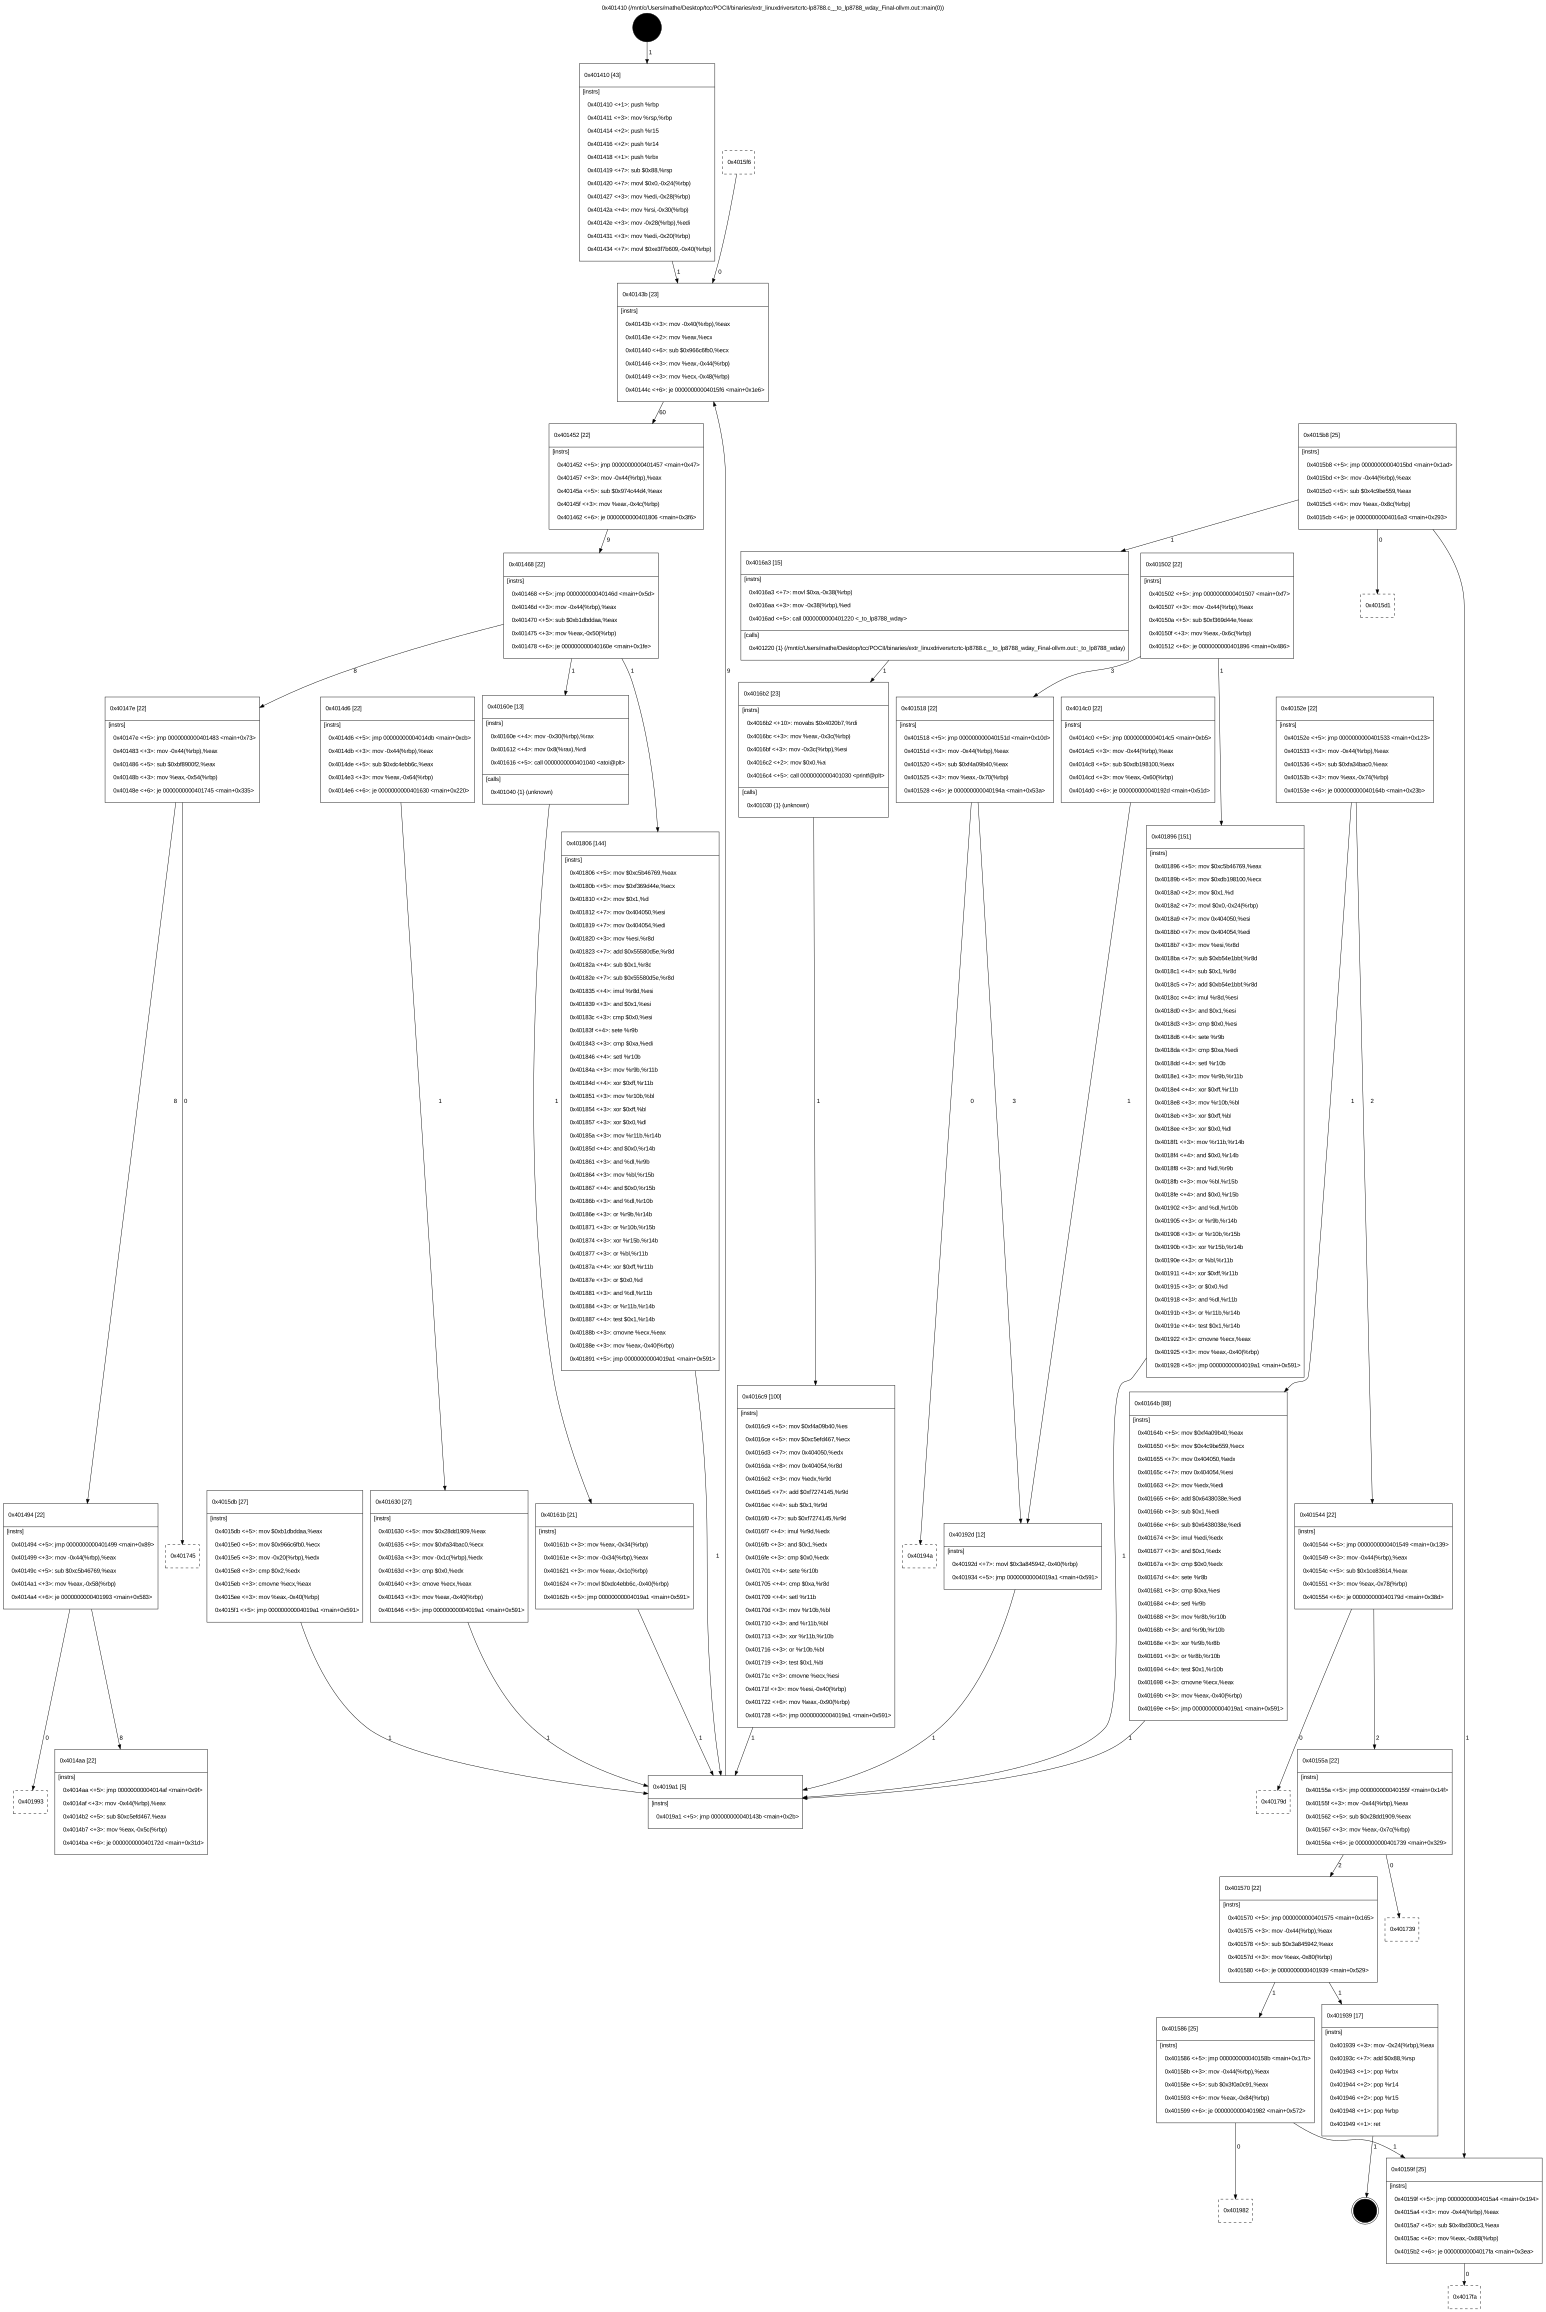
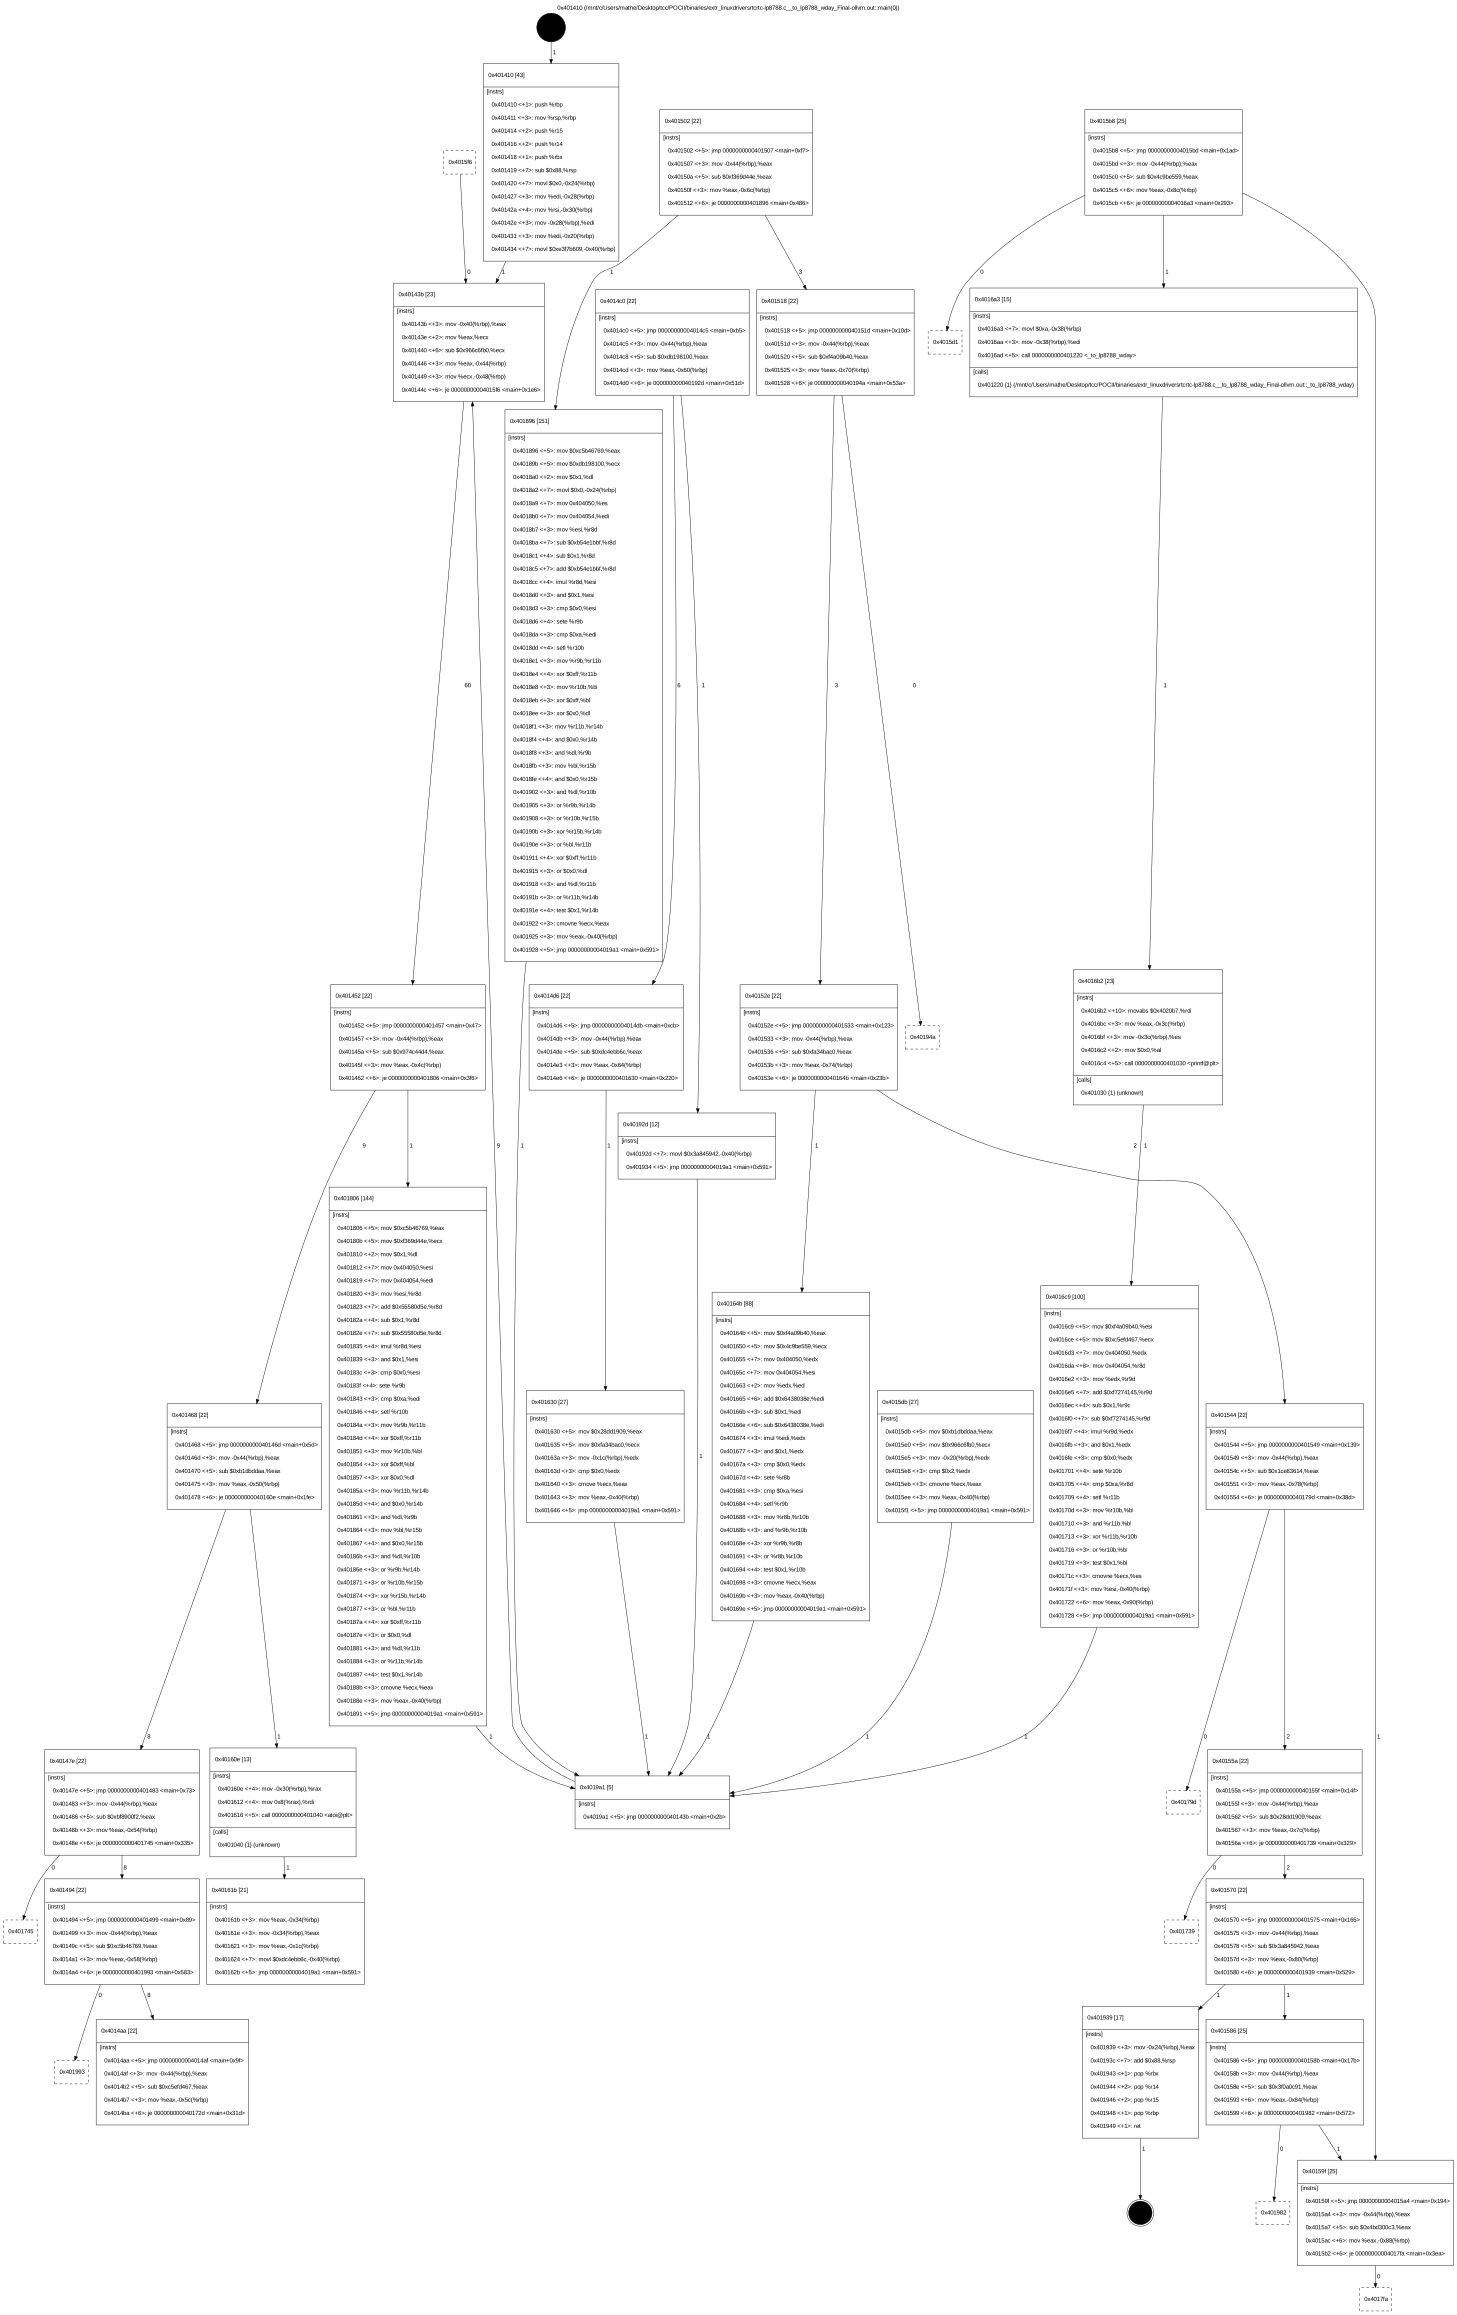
none -> (676, 689)
(647, 741) -> (408, 1136)
(999, 1161) -> (827, 688)
(674, 1690) -> none
